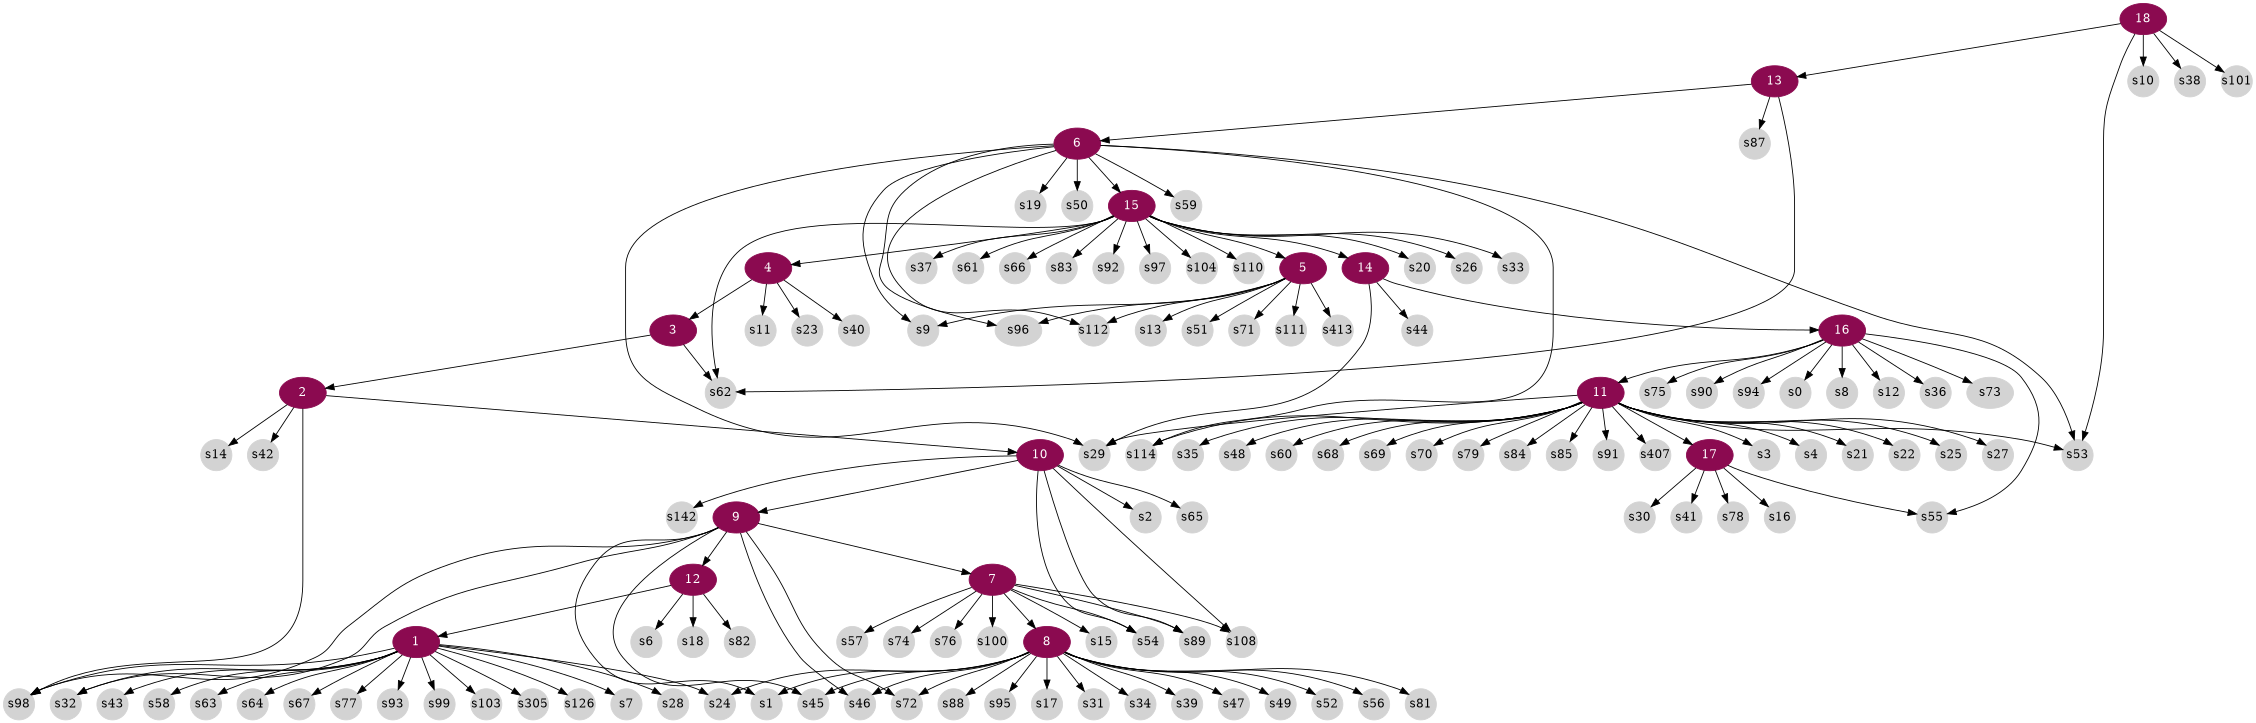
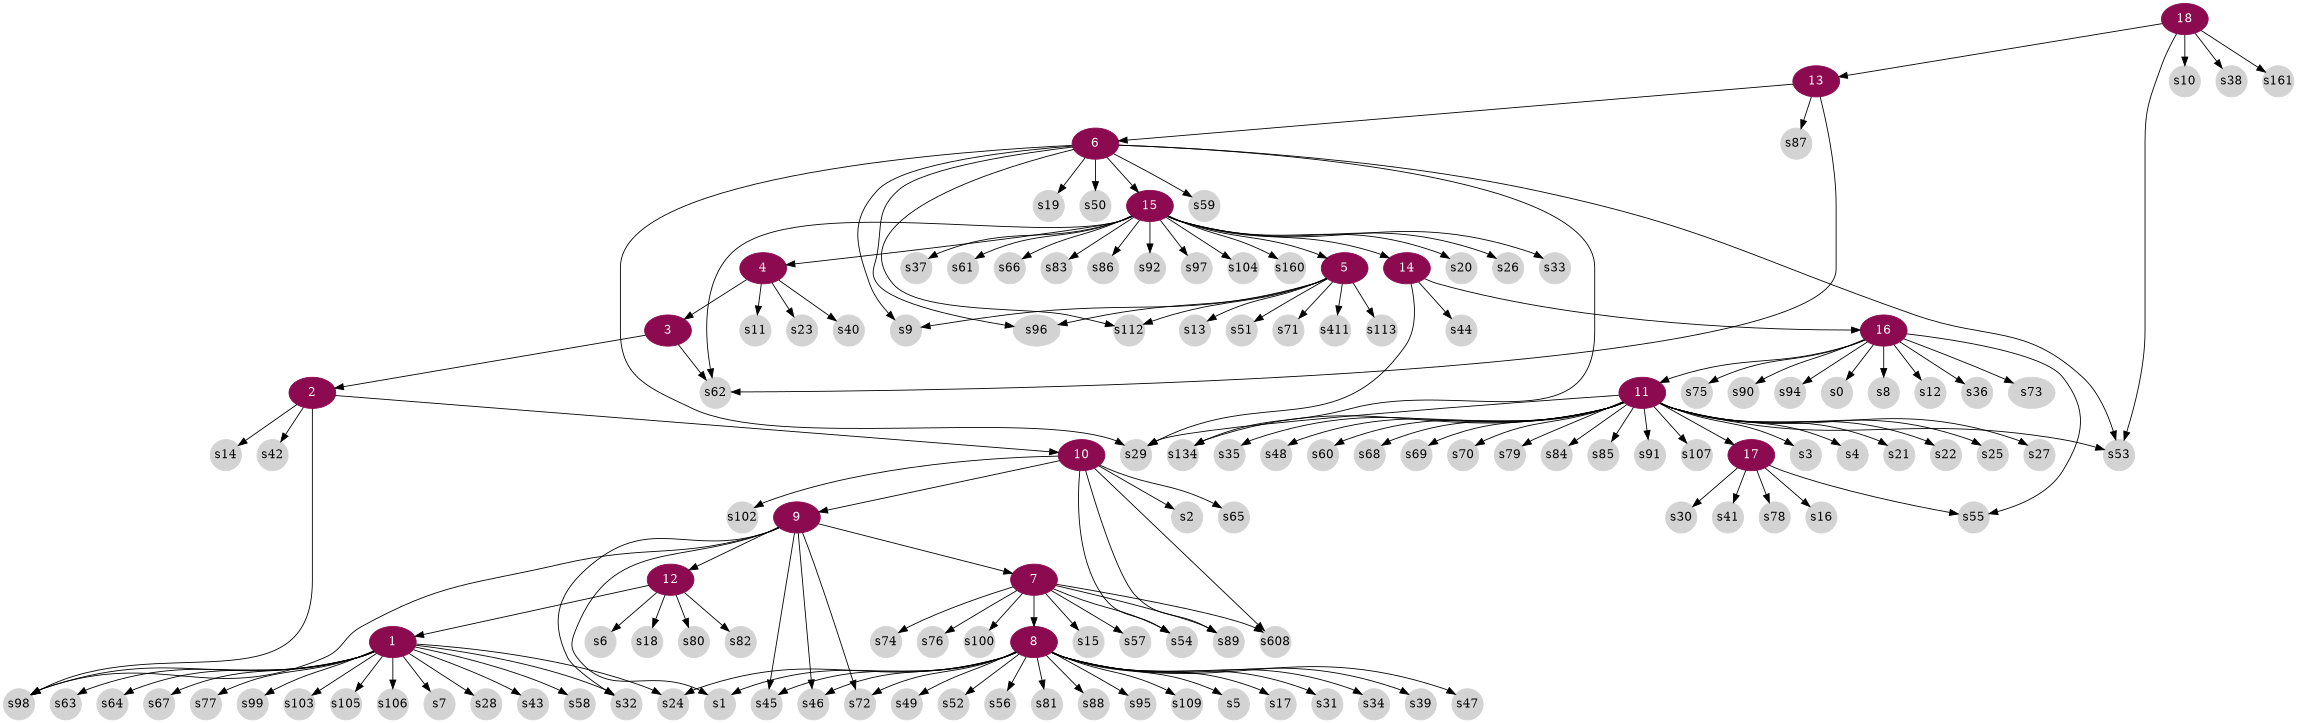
(2237, 81) -> (2278, 81)
none -> (1103, 268)
(1249, 268) -> (1290, 268)
(1291, 331) -> (1335, 331)
(1338, 331) -> (1382, 331)
(1141, 455) -> (1183, 455)
(1655, 455) -> (1697, 455)
(682, 517) -> (742, 517)
none -> (694, 642)
(1242, 642) -> (1275, 642)
(393, 704) -> none
(533, 704) -> (346, 704)
(580, 704) -> (393, 704)
none -> (1187, 704)
none -> (1234, 704)
